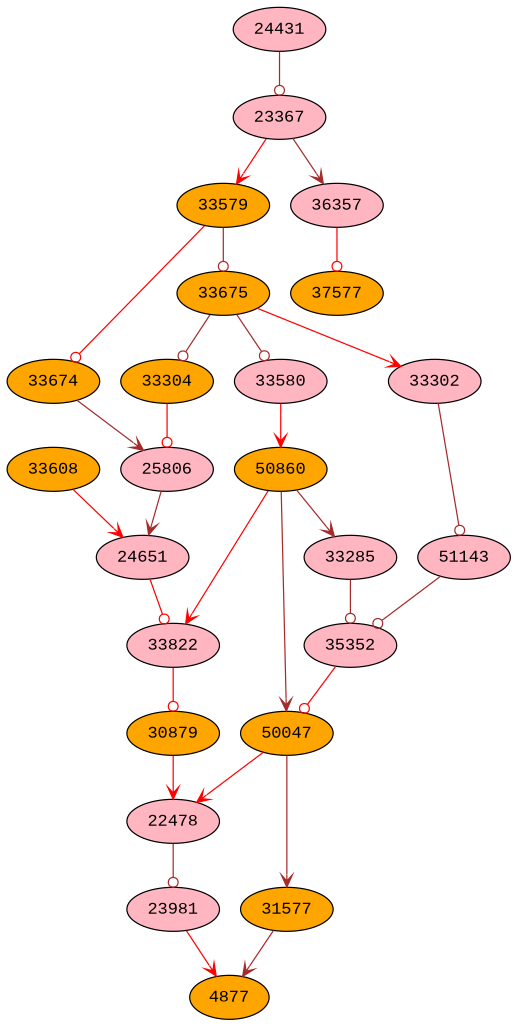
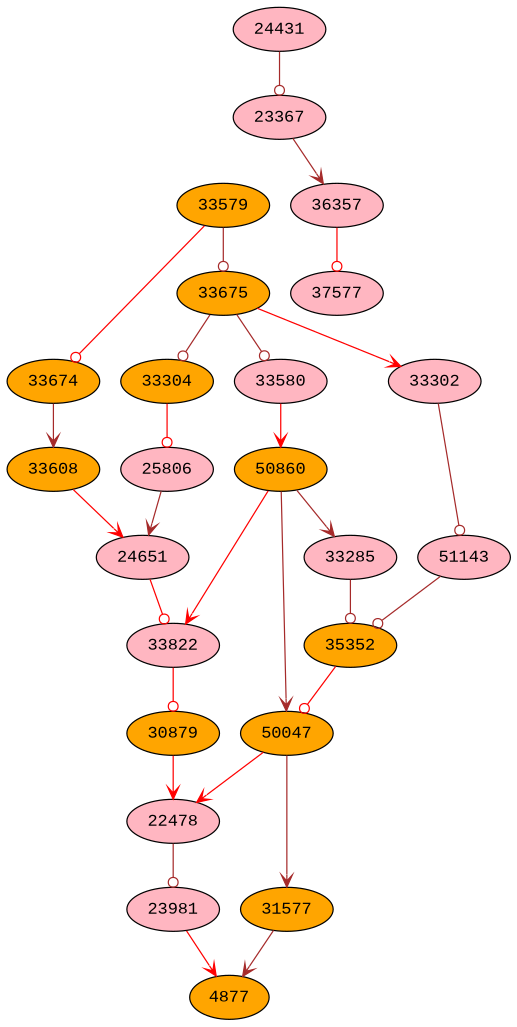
(255, 156) -> none
(337, 293) -> (337, 293)
(105, 422) -> (53, 419)
(350, 645) -> (350, 645)
